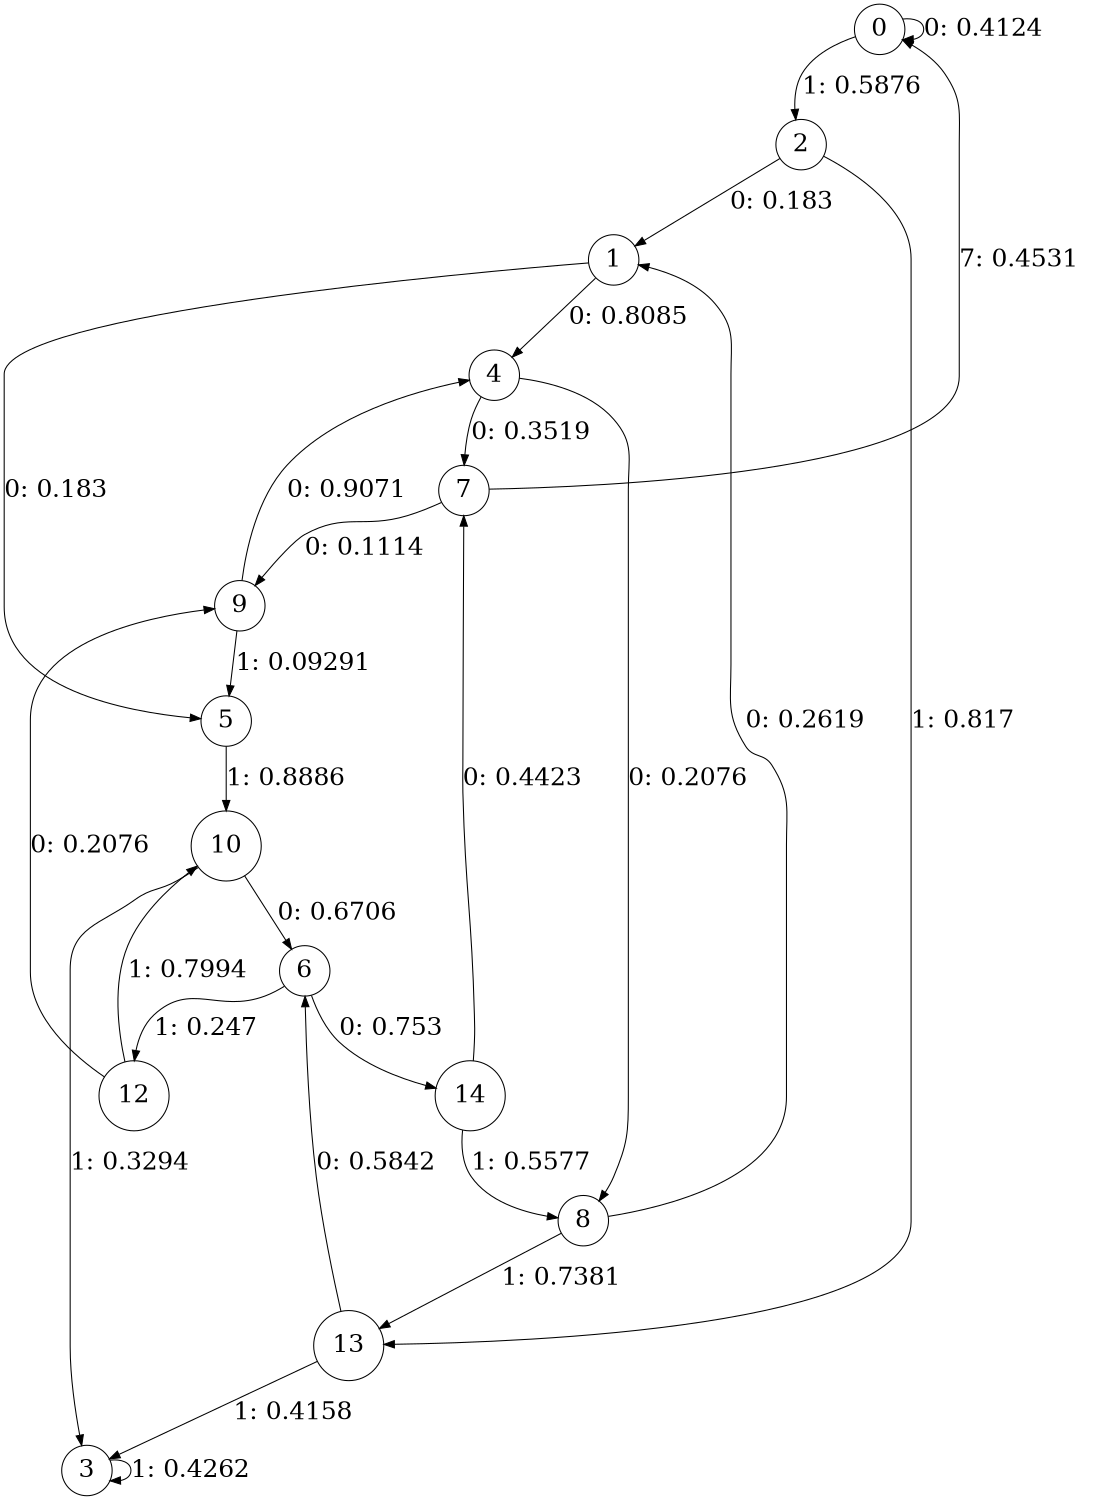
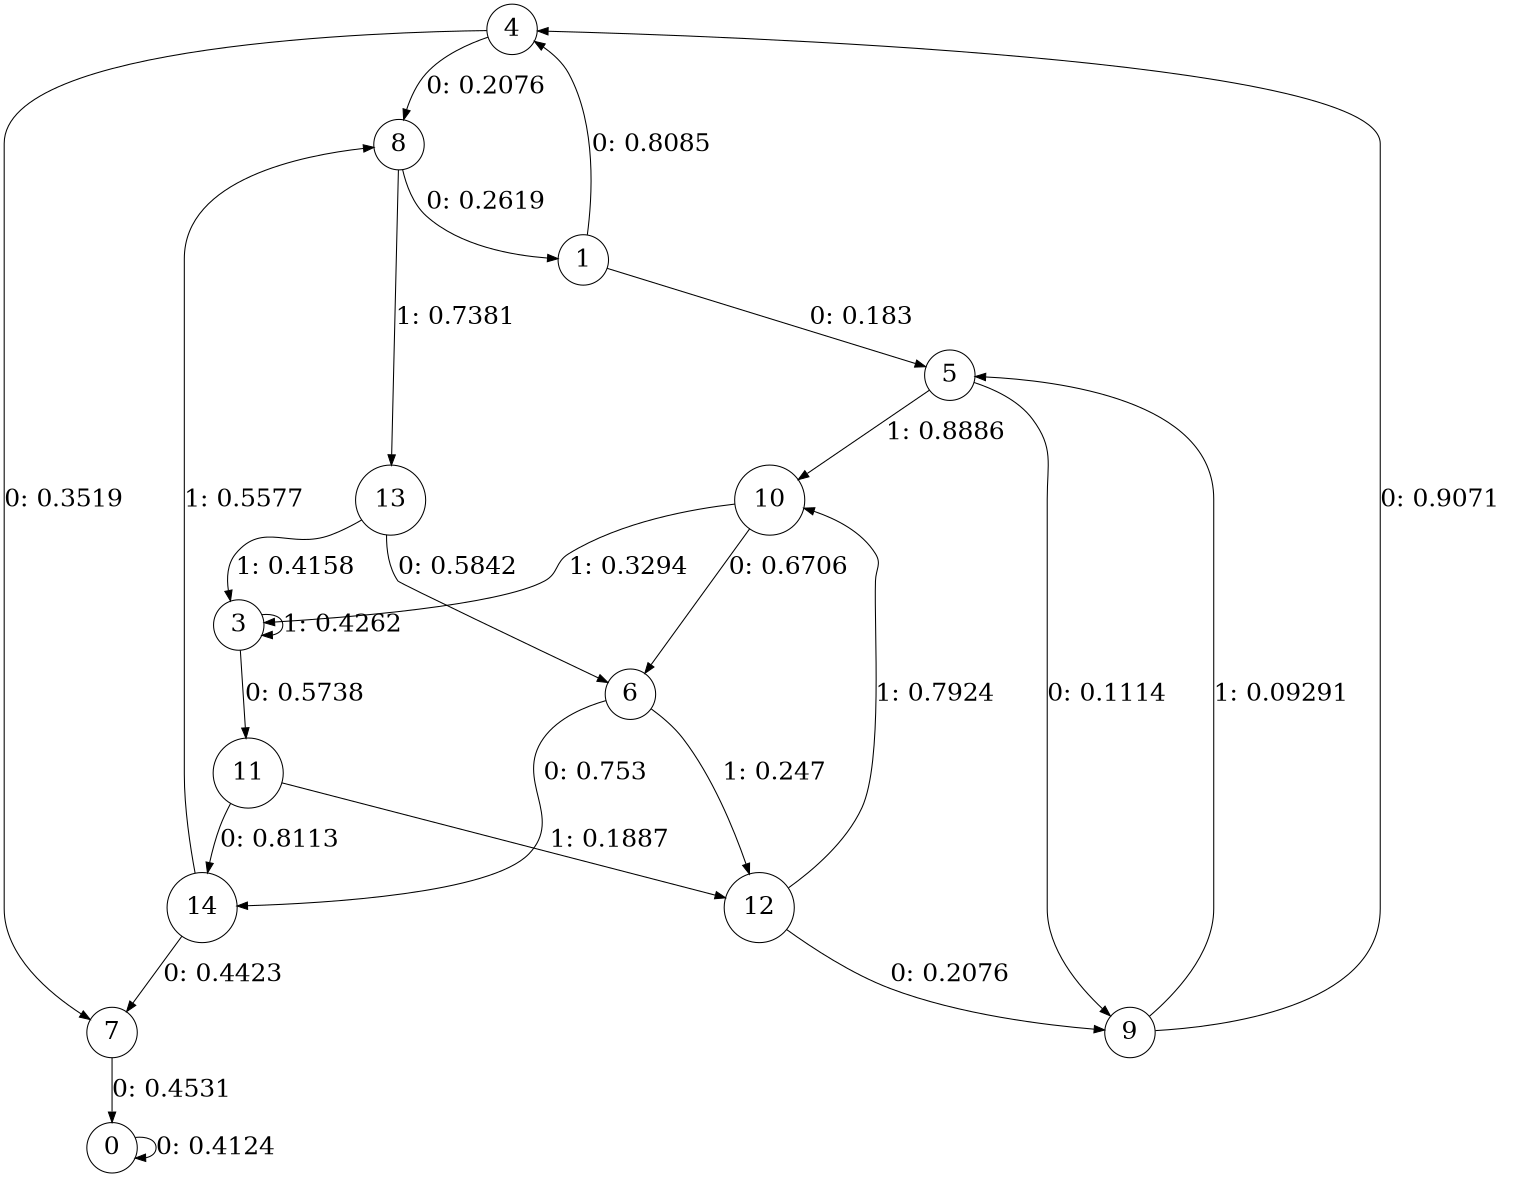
(801, 145) -> none
(1030, 260) -> (183, 1090)
(343, 522) -> (1047, 686)
none -> (248, 773)
(199, 971) -> (947, 694)
